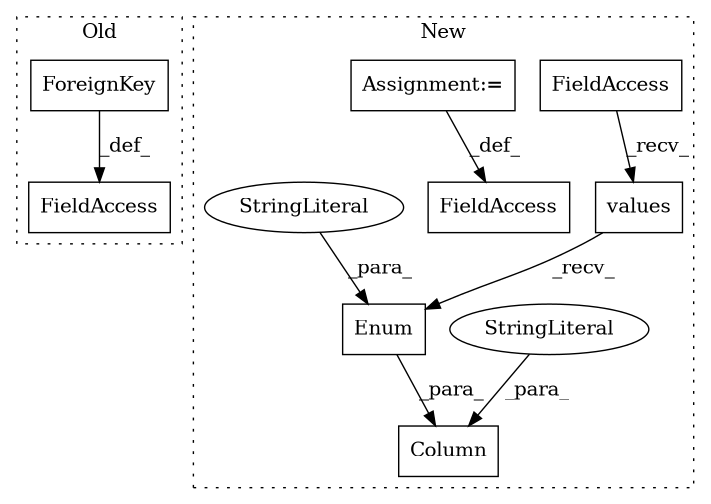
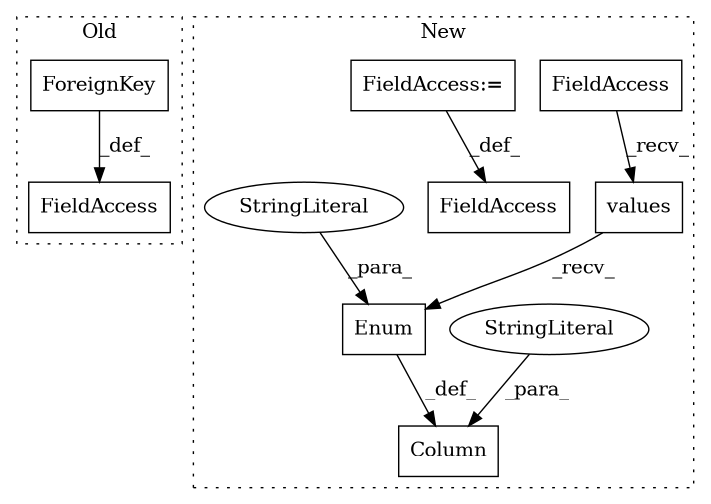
(433, 85) -> (433, 85)
(451, 390) -> (451, 390)
